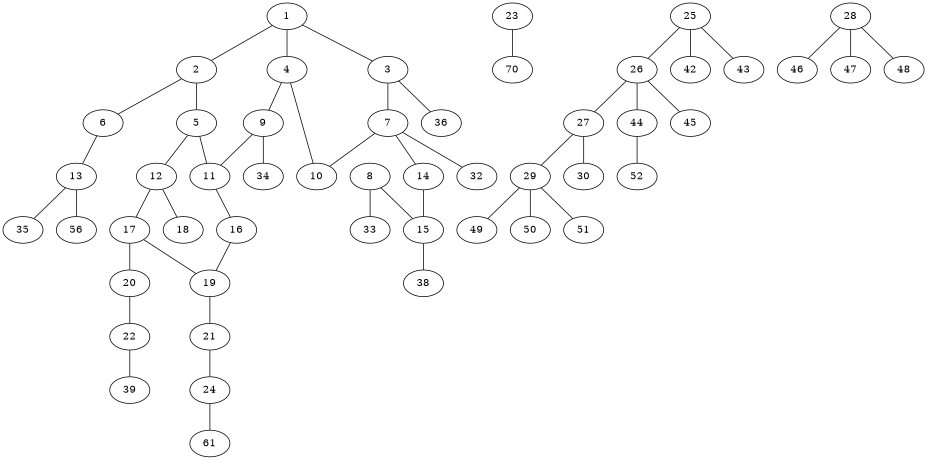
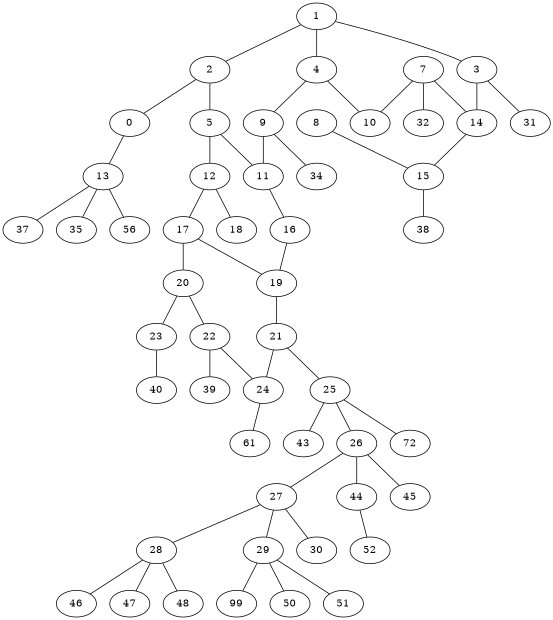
(512, 70) -> (156, 390)
(690, 70) -> (410, 444)
(388, 96) -> (477, 96)
(103, 123) -> (130, 123)
(441, 123) -> (530, 123)
none -> (23, 230)
(370, 230) -> none
(477, 230) -> (237, 604)
none -> (170, 310)
none -> (237, 363)
none -> (303, 363)
none -> (217, 524)
